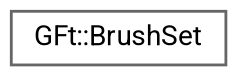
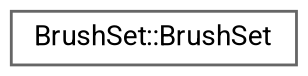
(119, 38) -> (154, 38)
